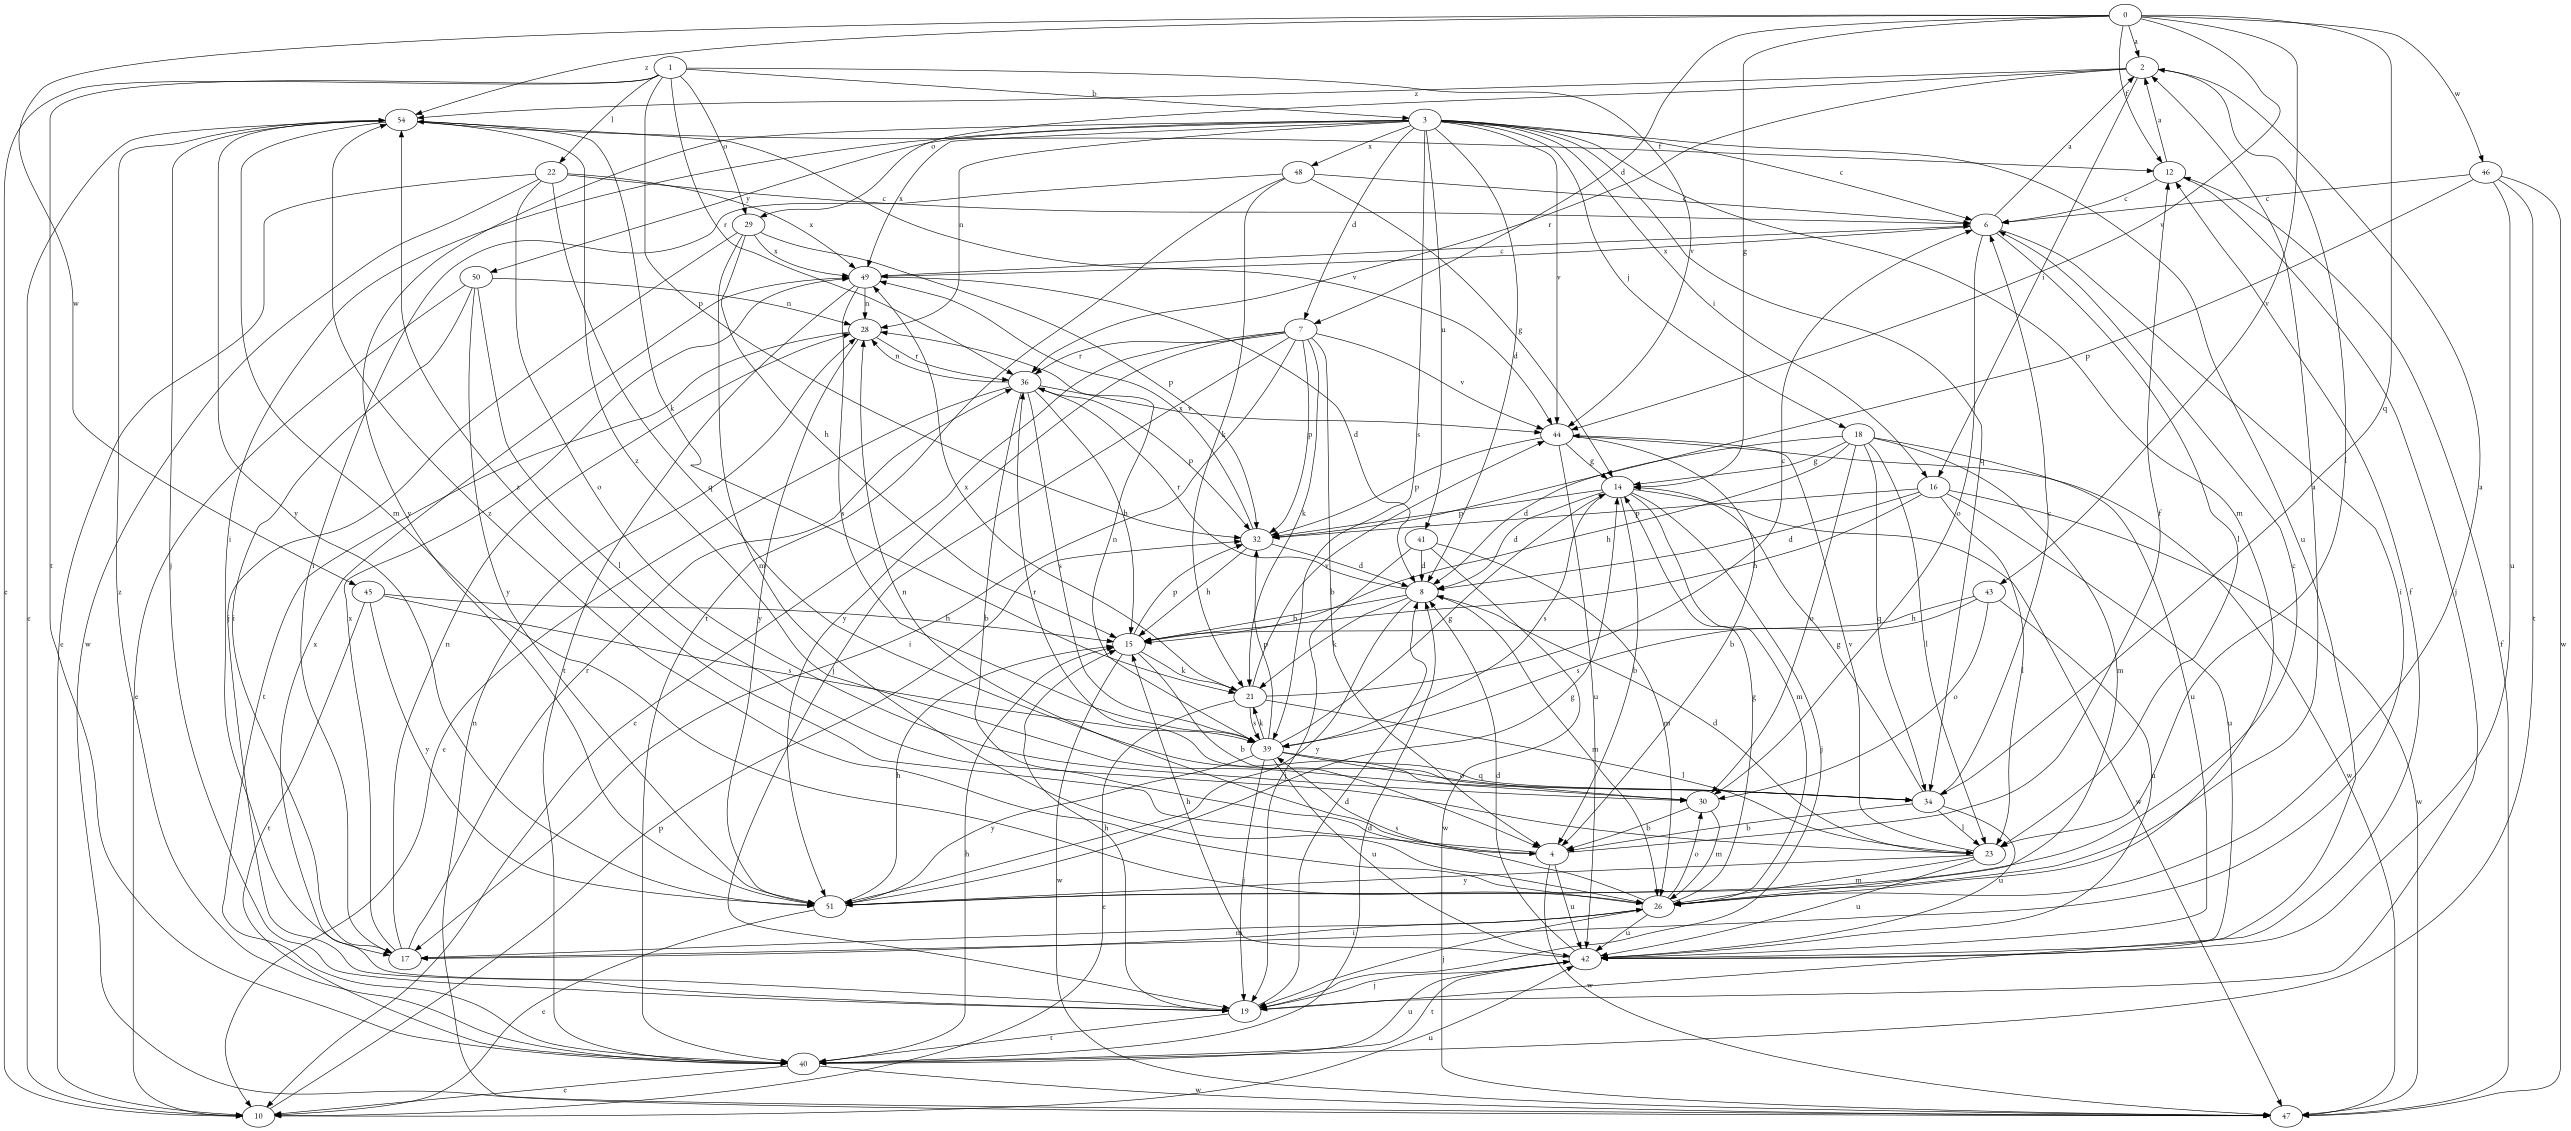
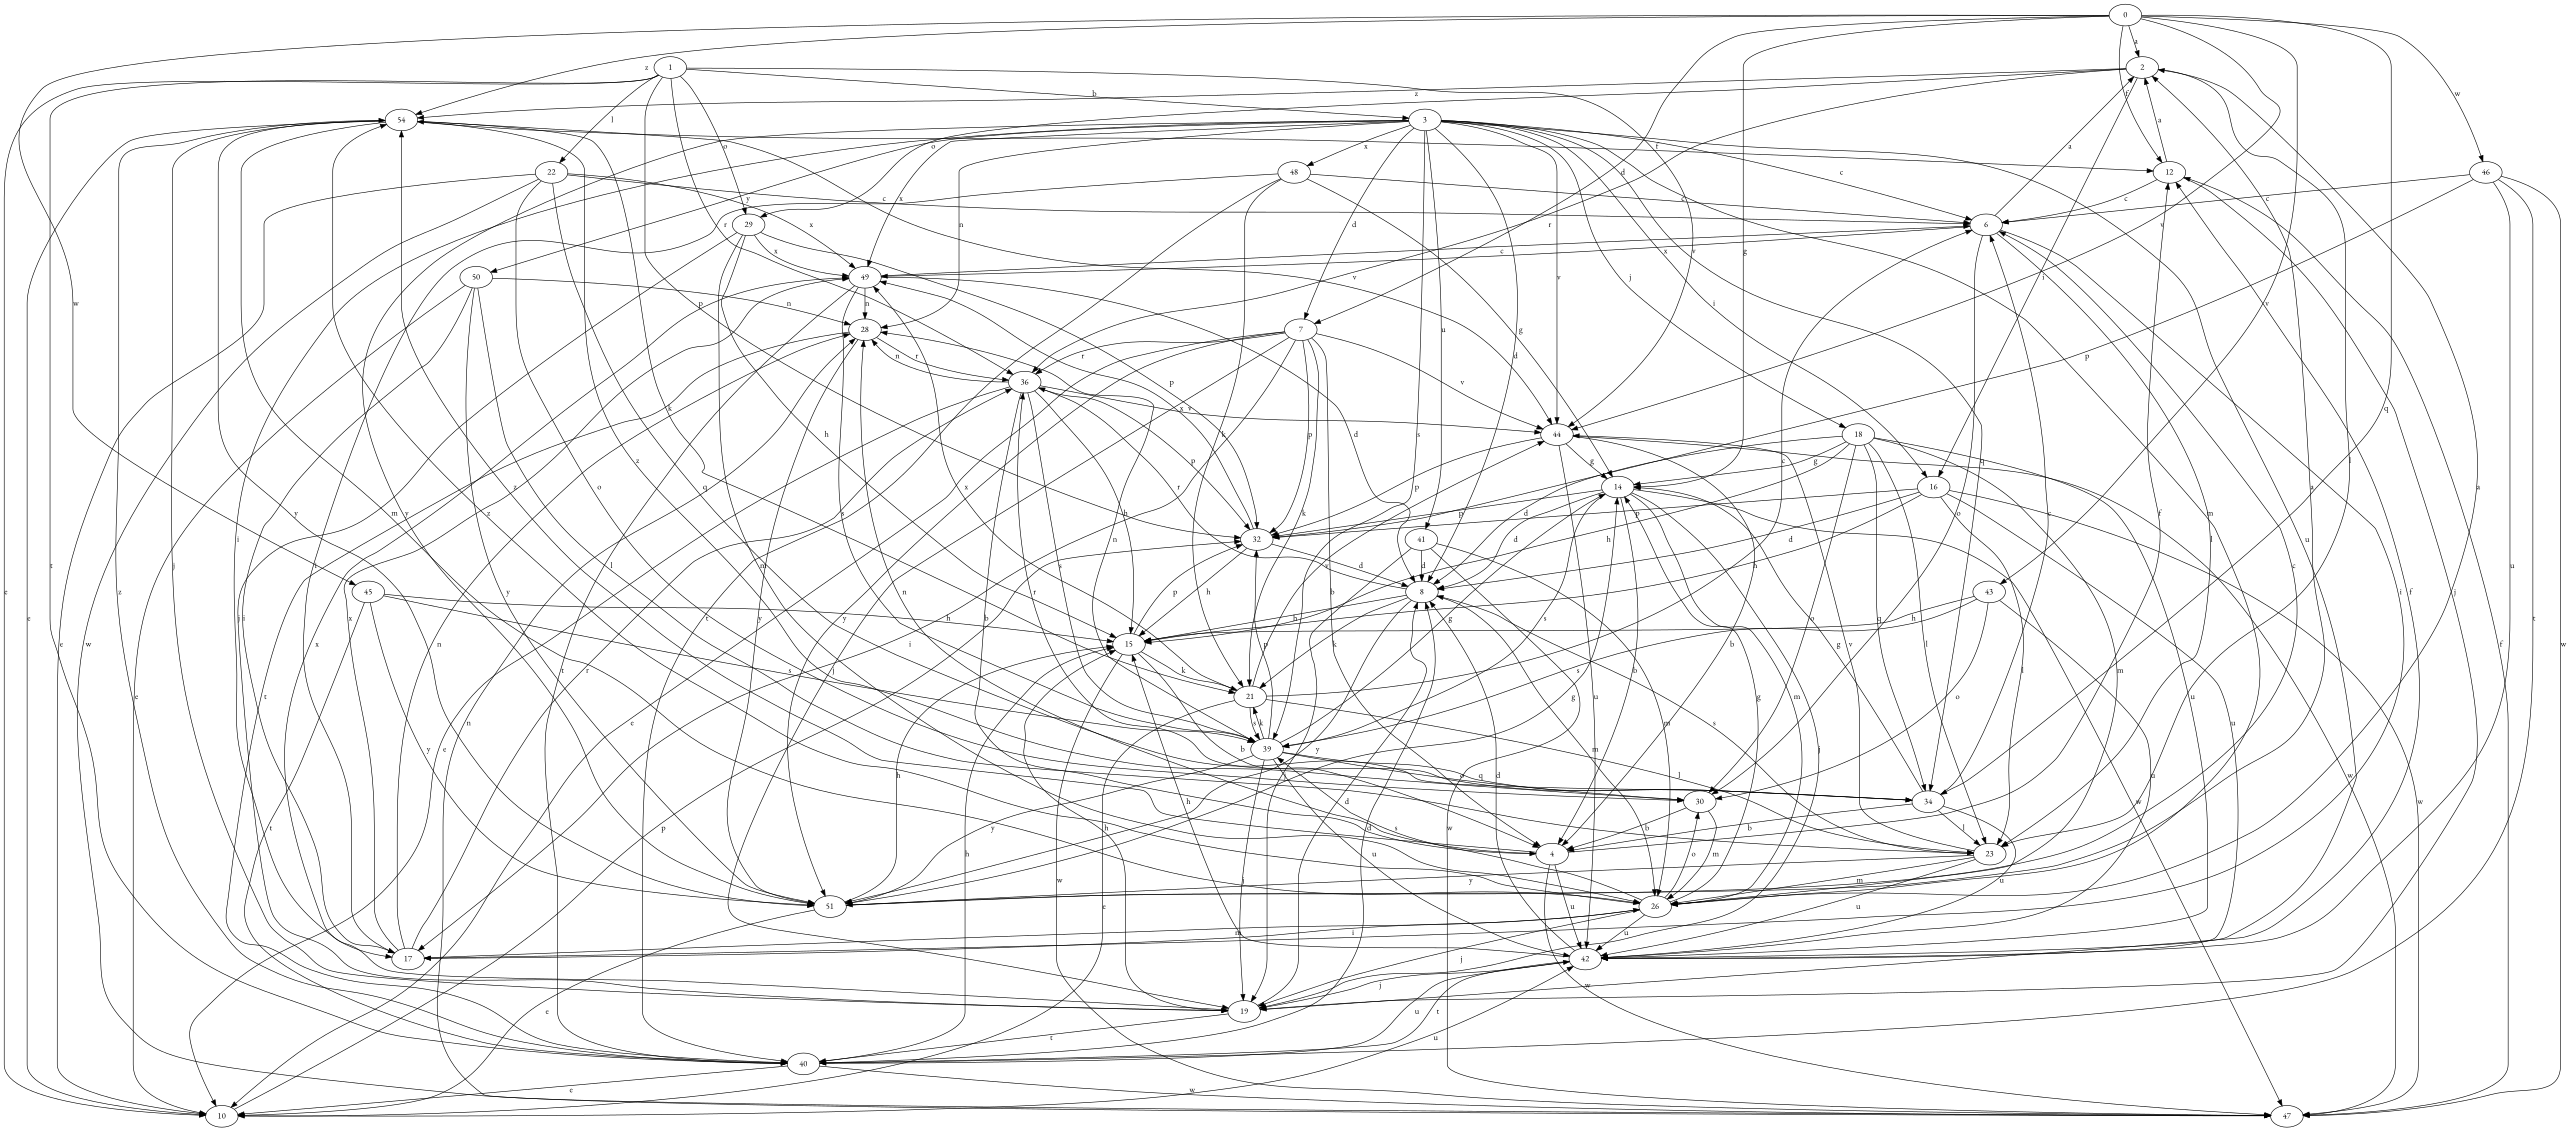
(1715, 723) -> (1715, 723)
